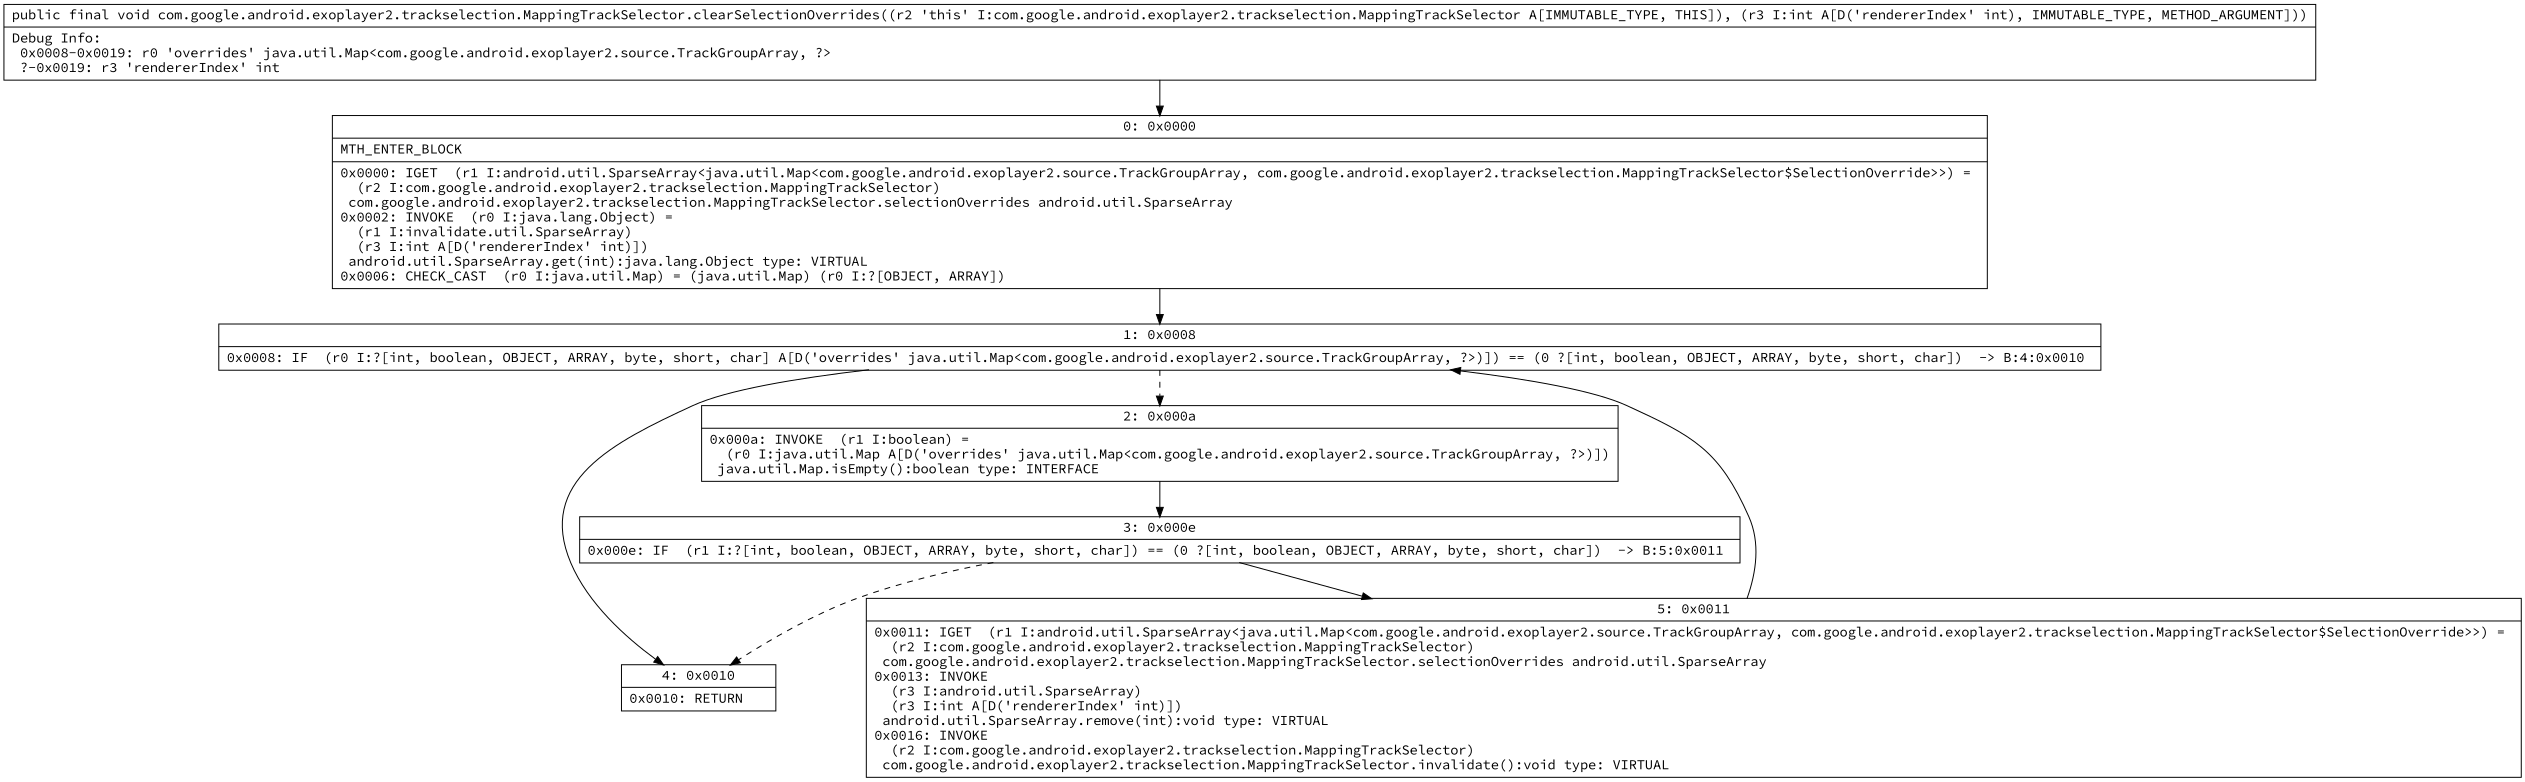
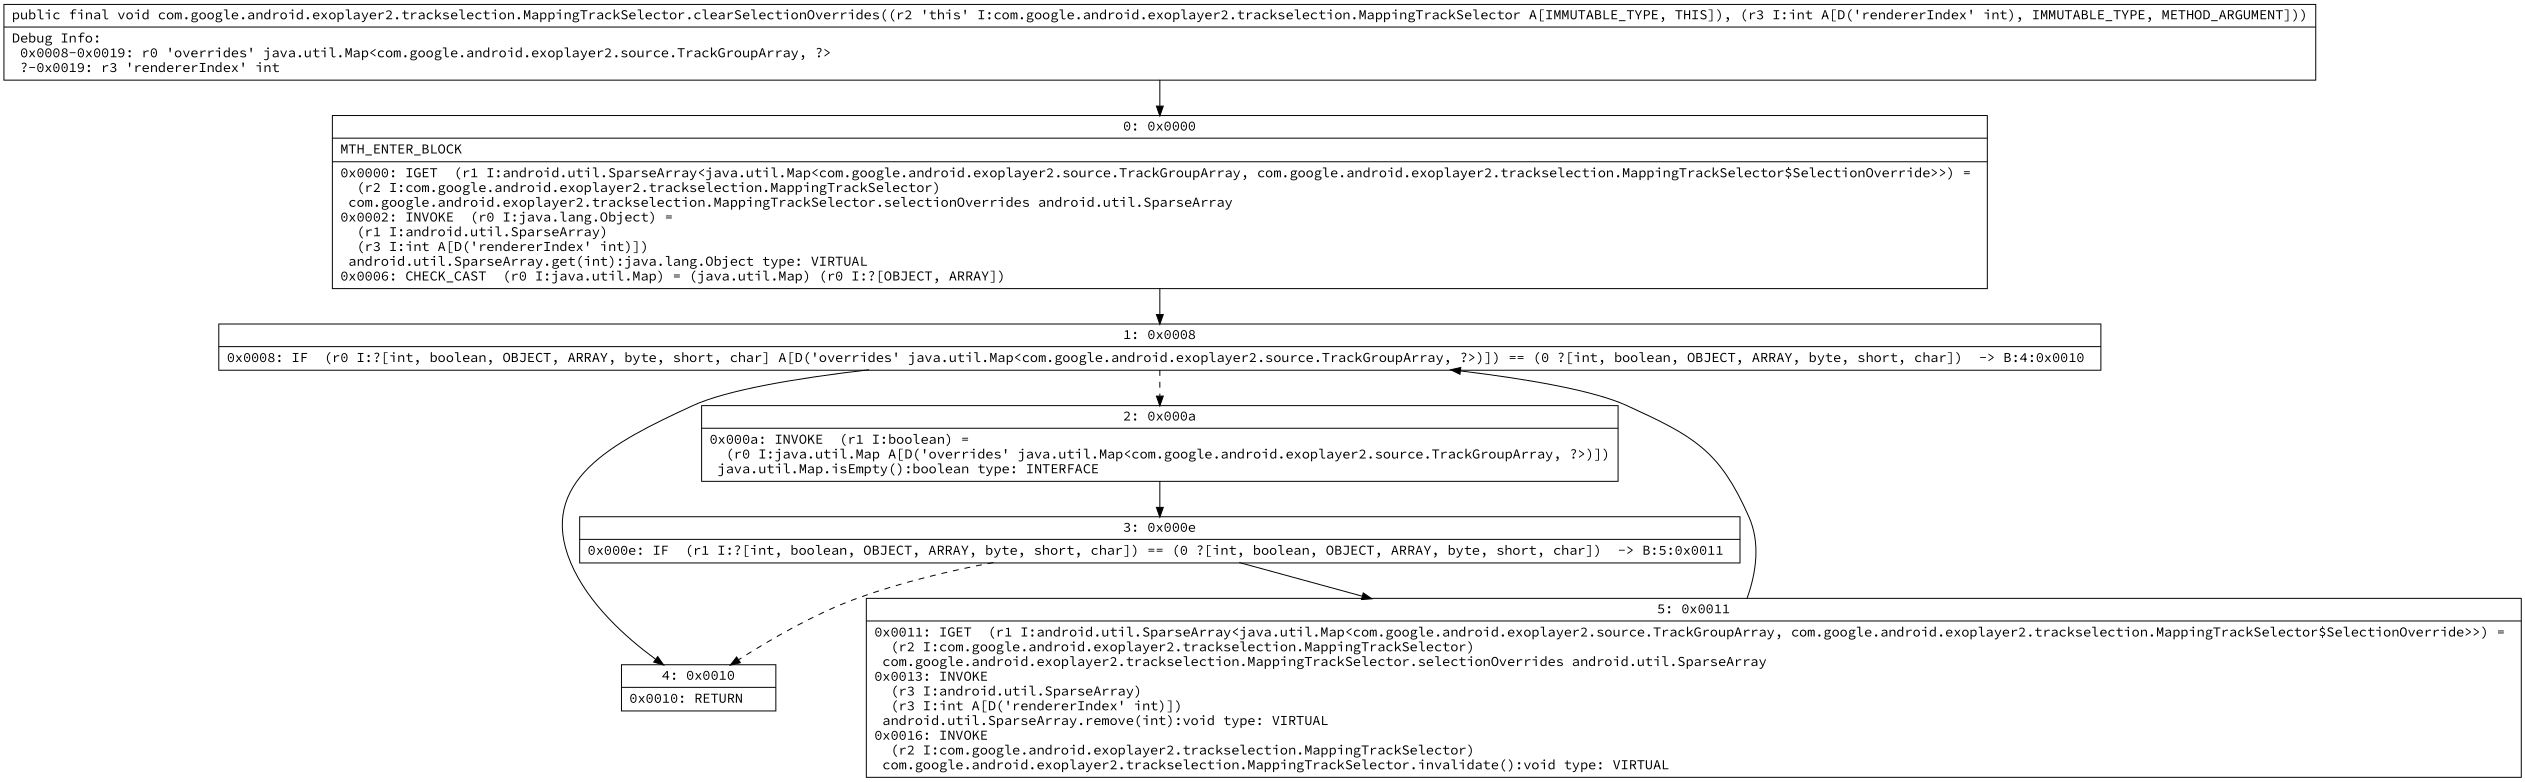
(487, 232) -> (474, 232)
